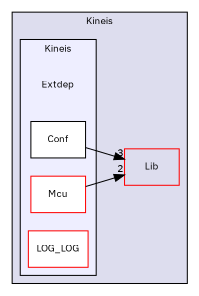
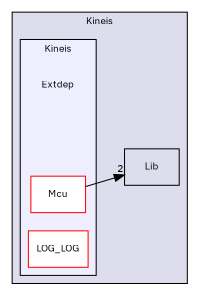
(58, 140) -> none
(152, 167) -> (152, 167)
